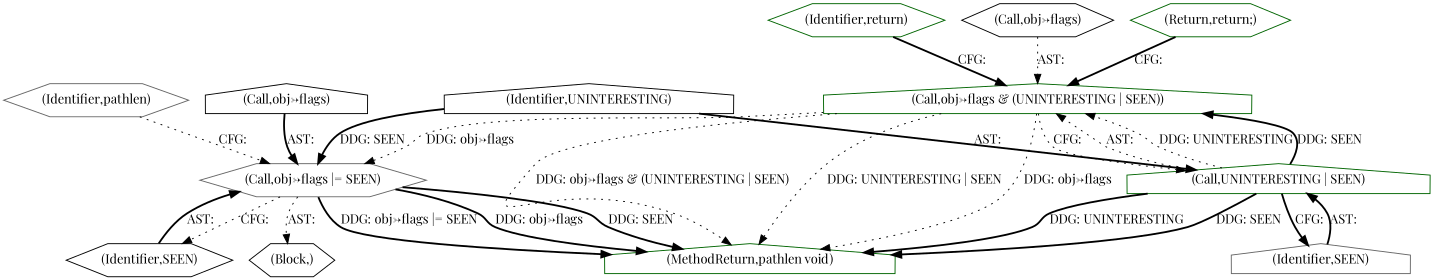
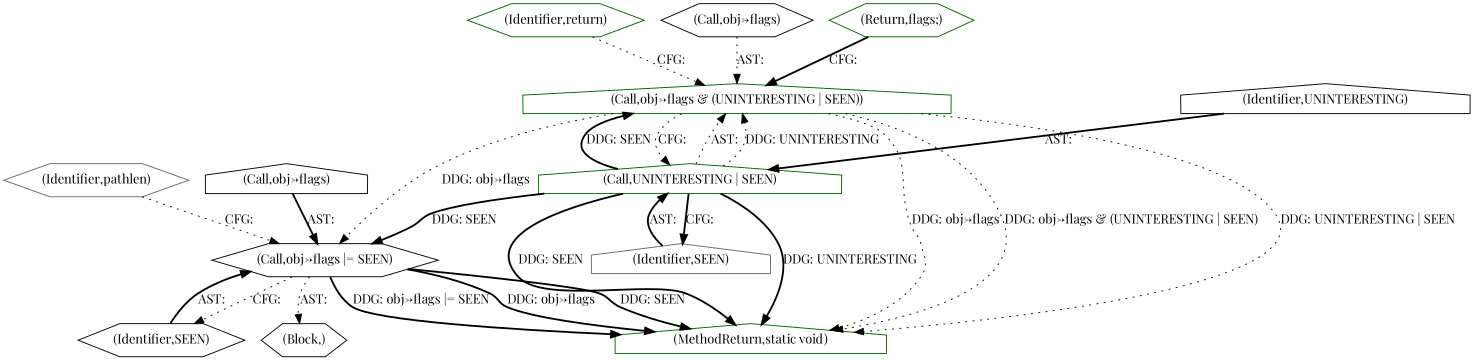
(1211, 20) -> (902, 20)
(945, 59) -> (644, 59)
(377, 120) -> (459, 206)
(313, 180) -> (325, 260)
(750, 260) -> (751, 340)
